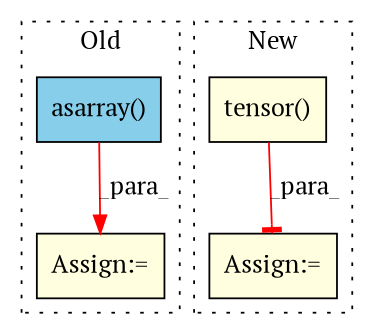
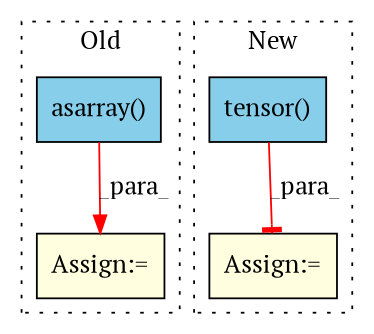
(268, 110) -> (268, 110)
